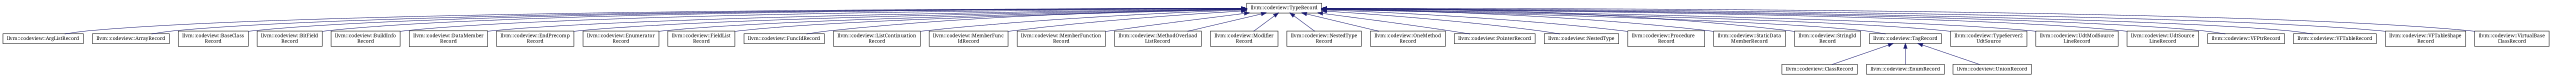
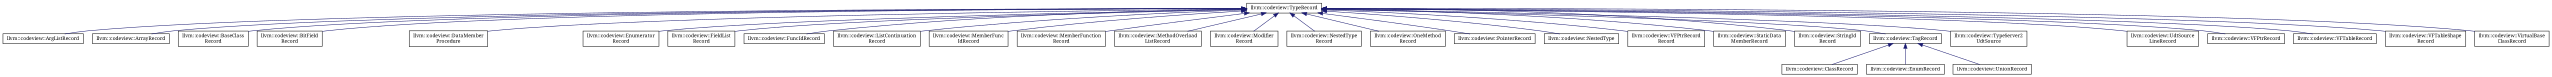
(366, 39) -> none
(448, 39) -> (448, 39)
(535, 39) -> none
(1666, 39) -> (1666, 39)
(2077, 39) -> none
